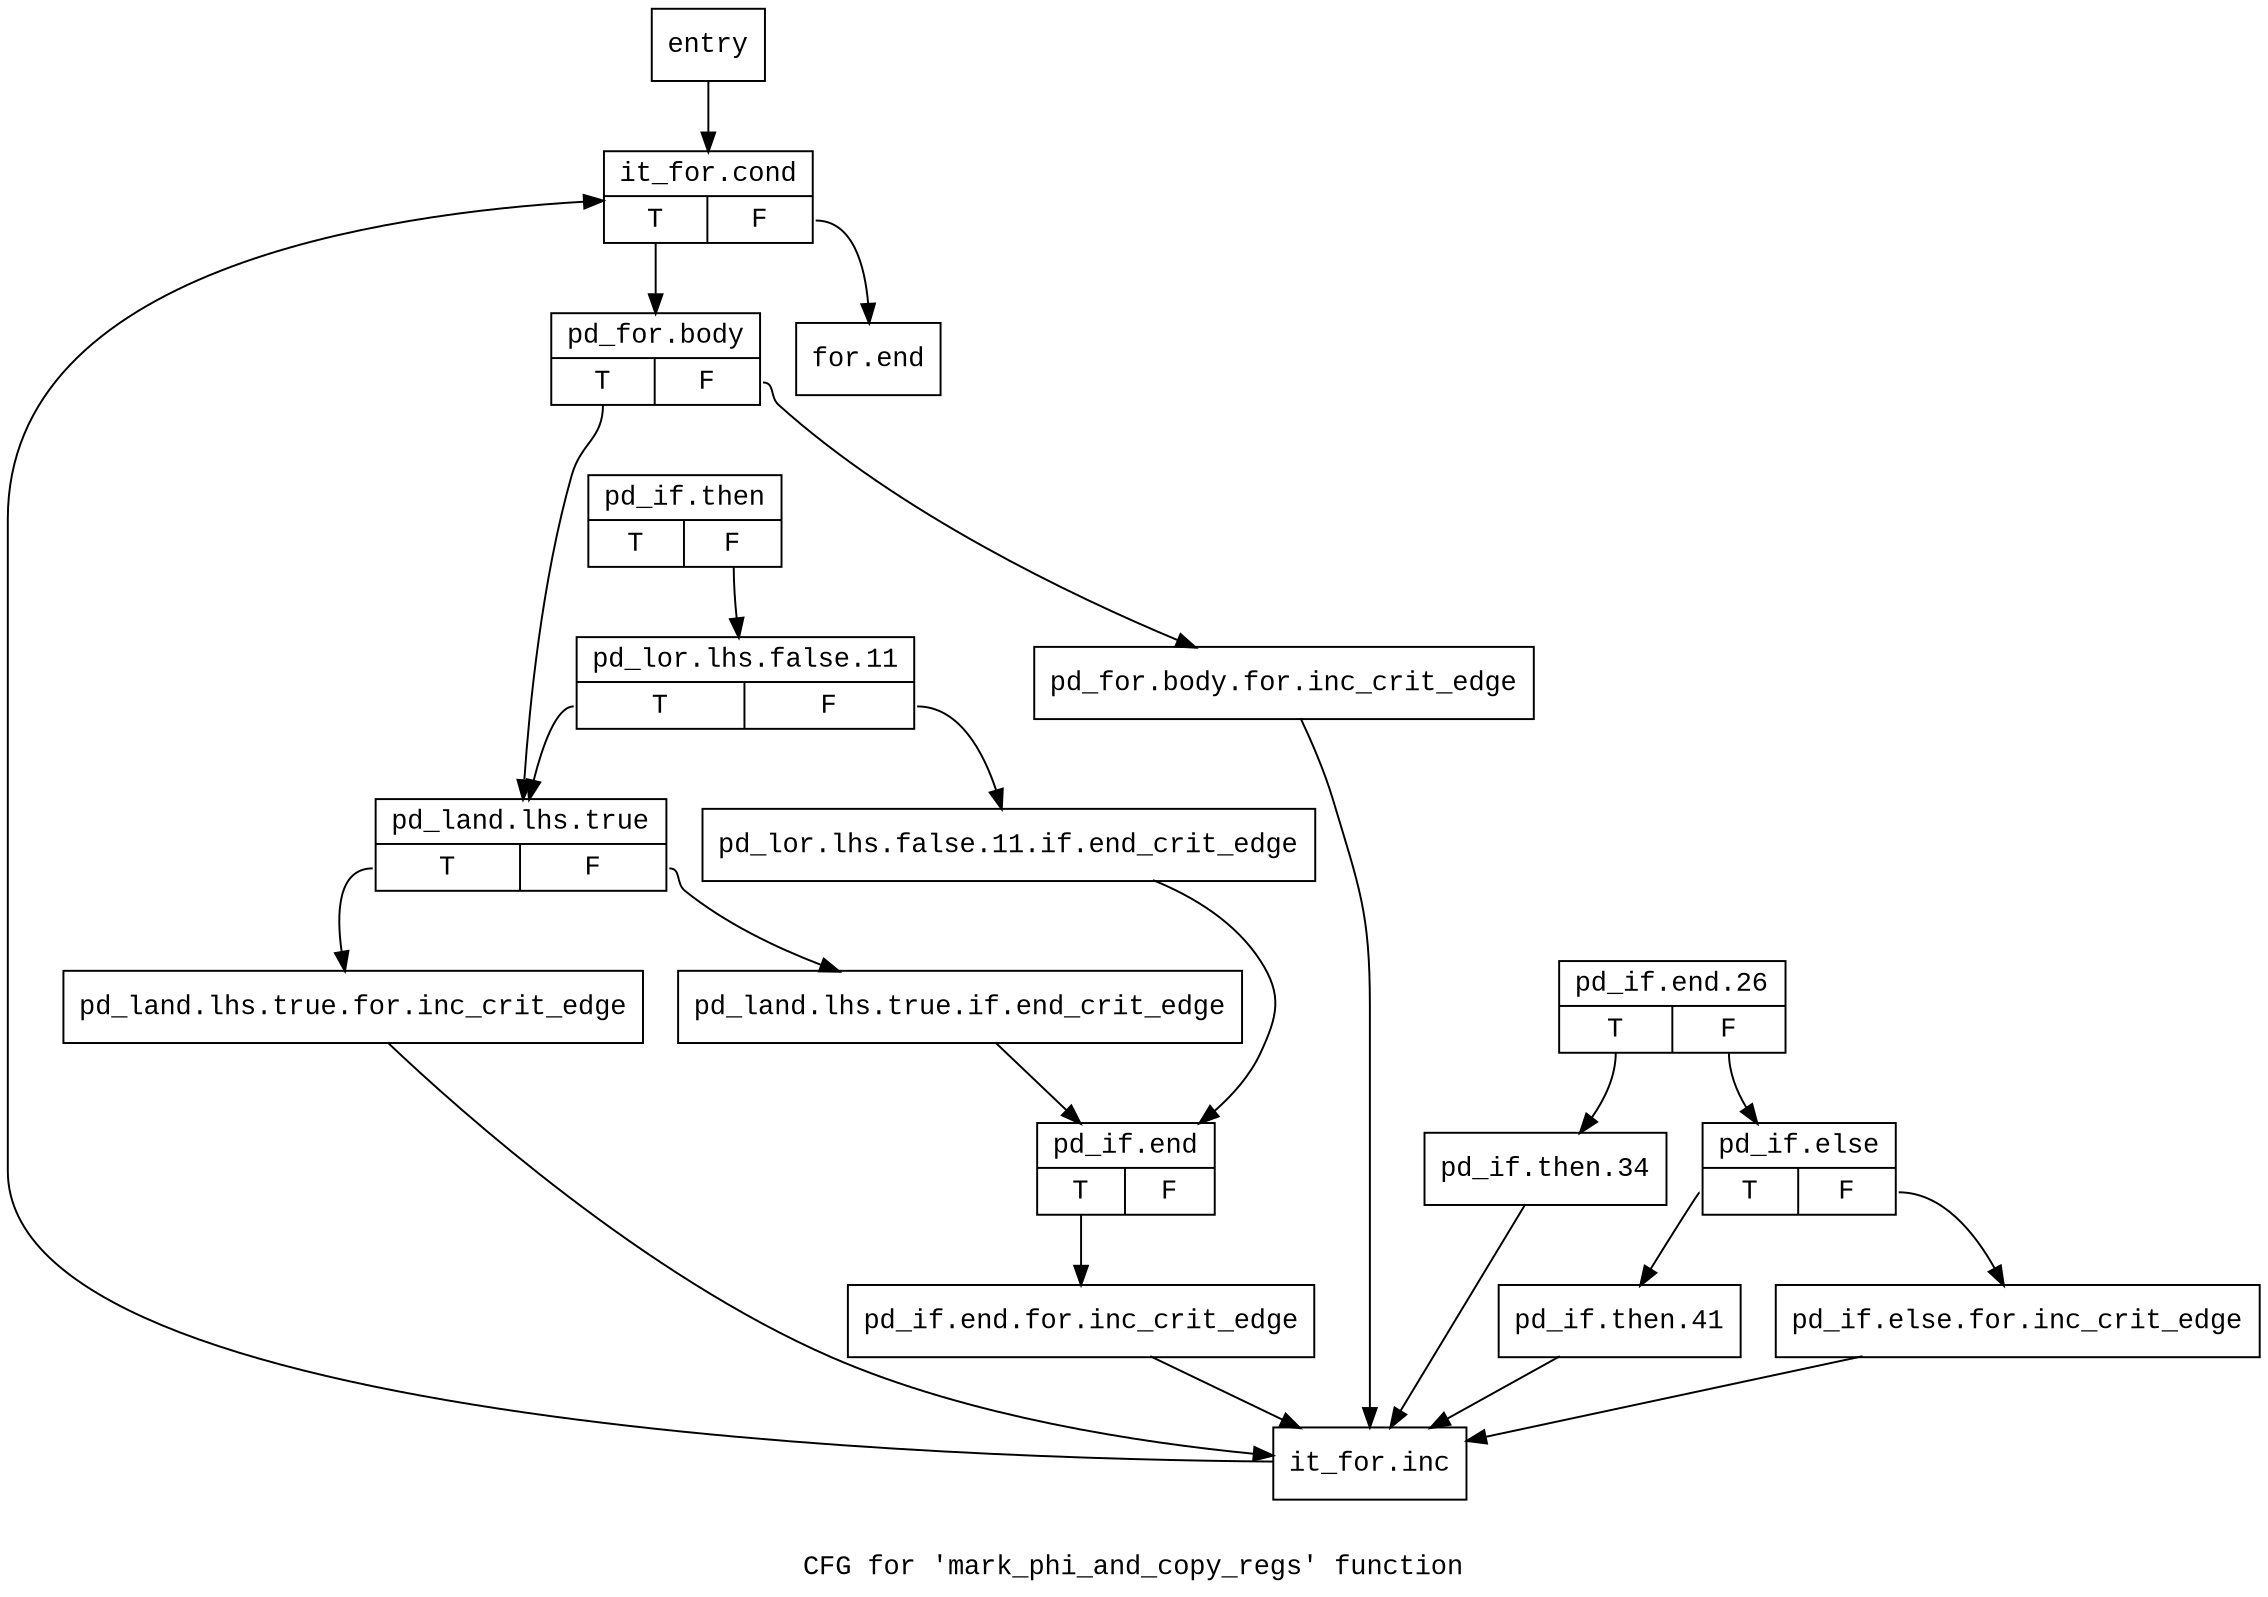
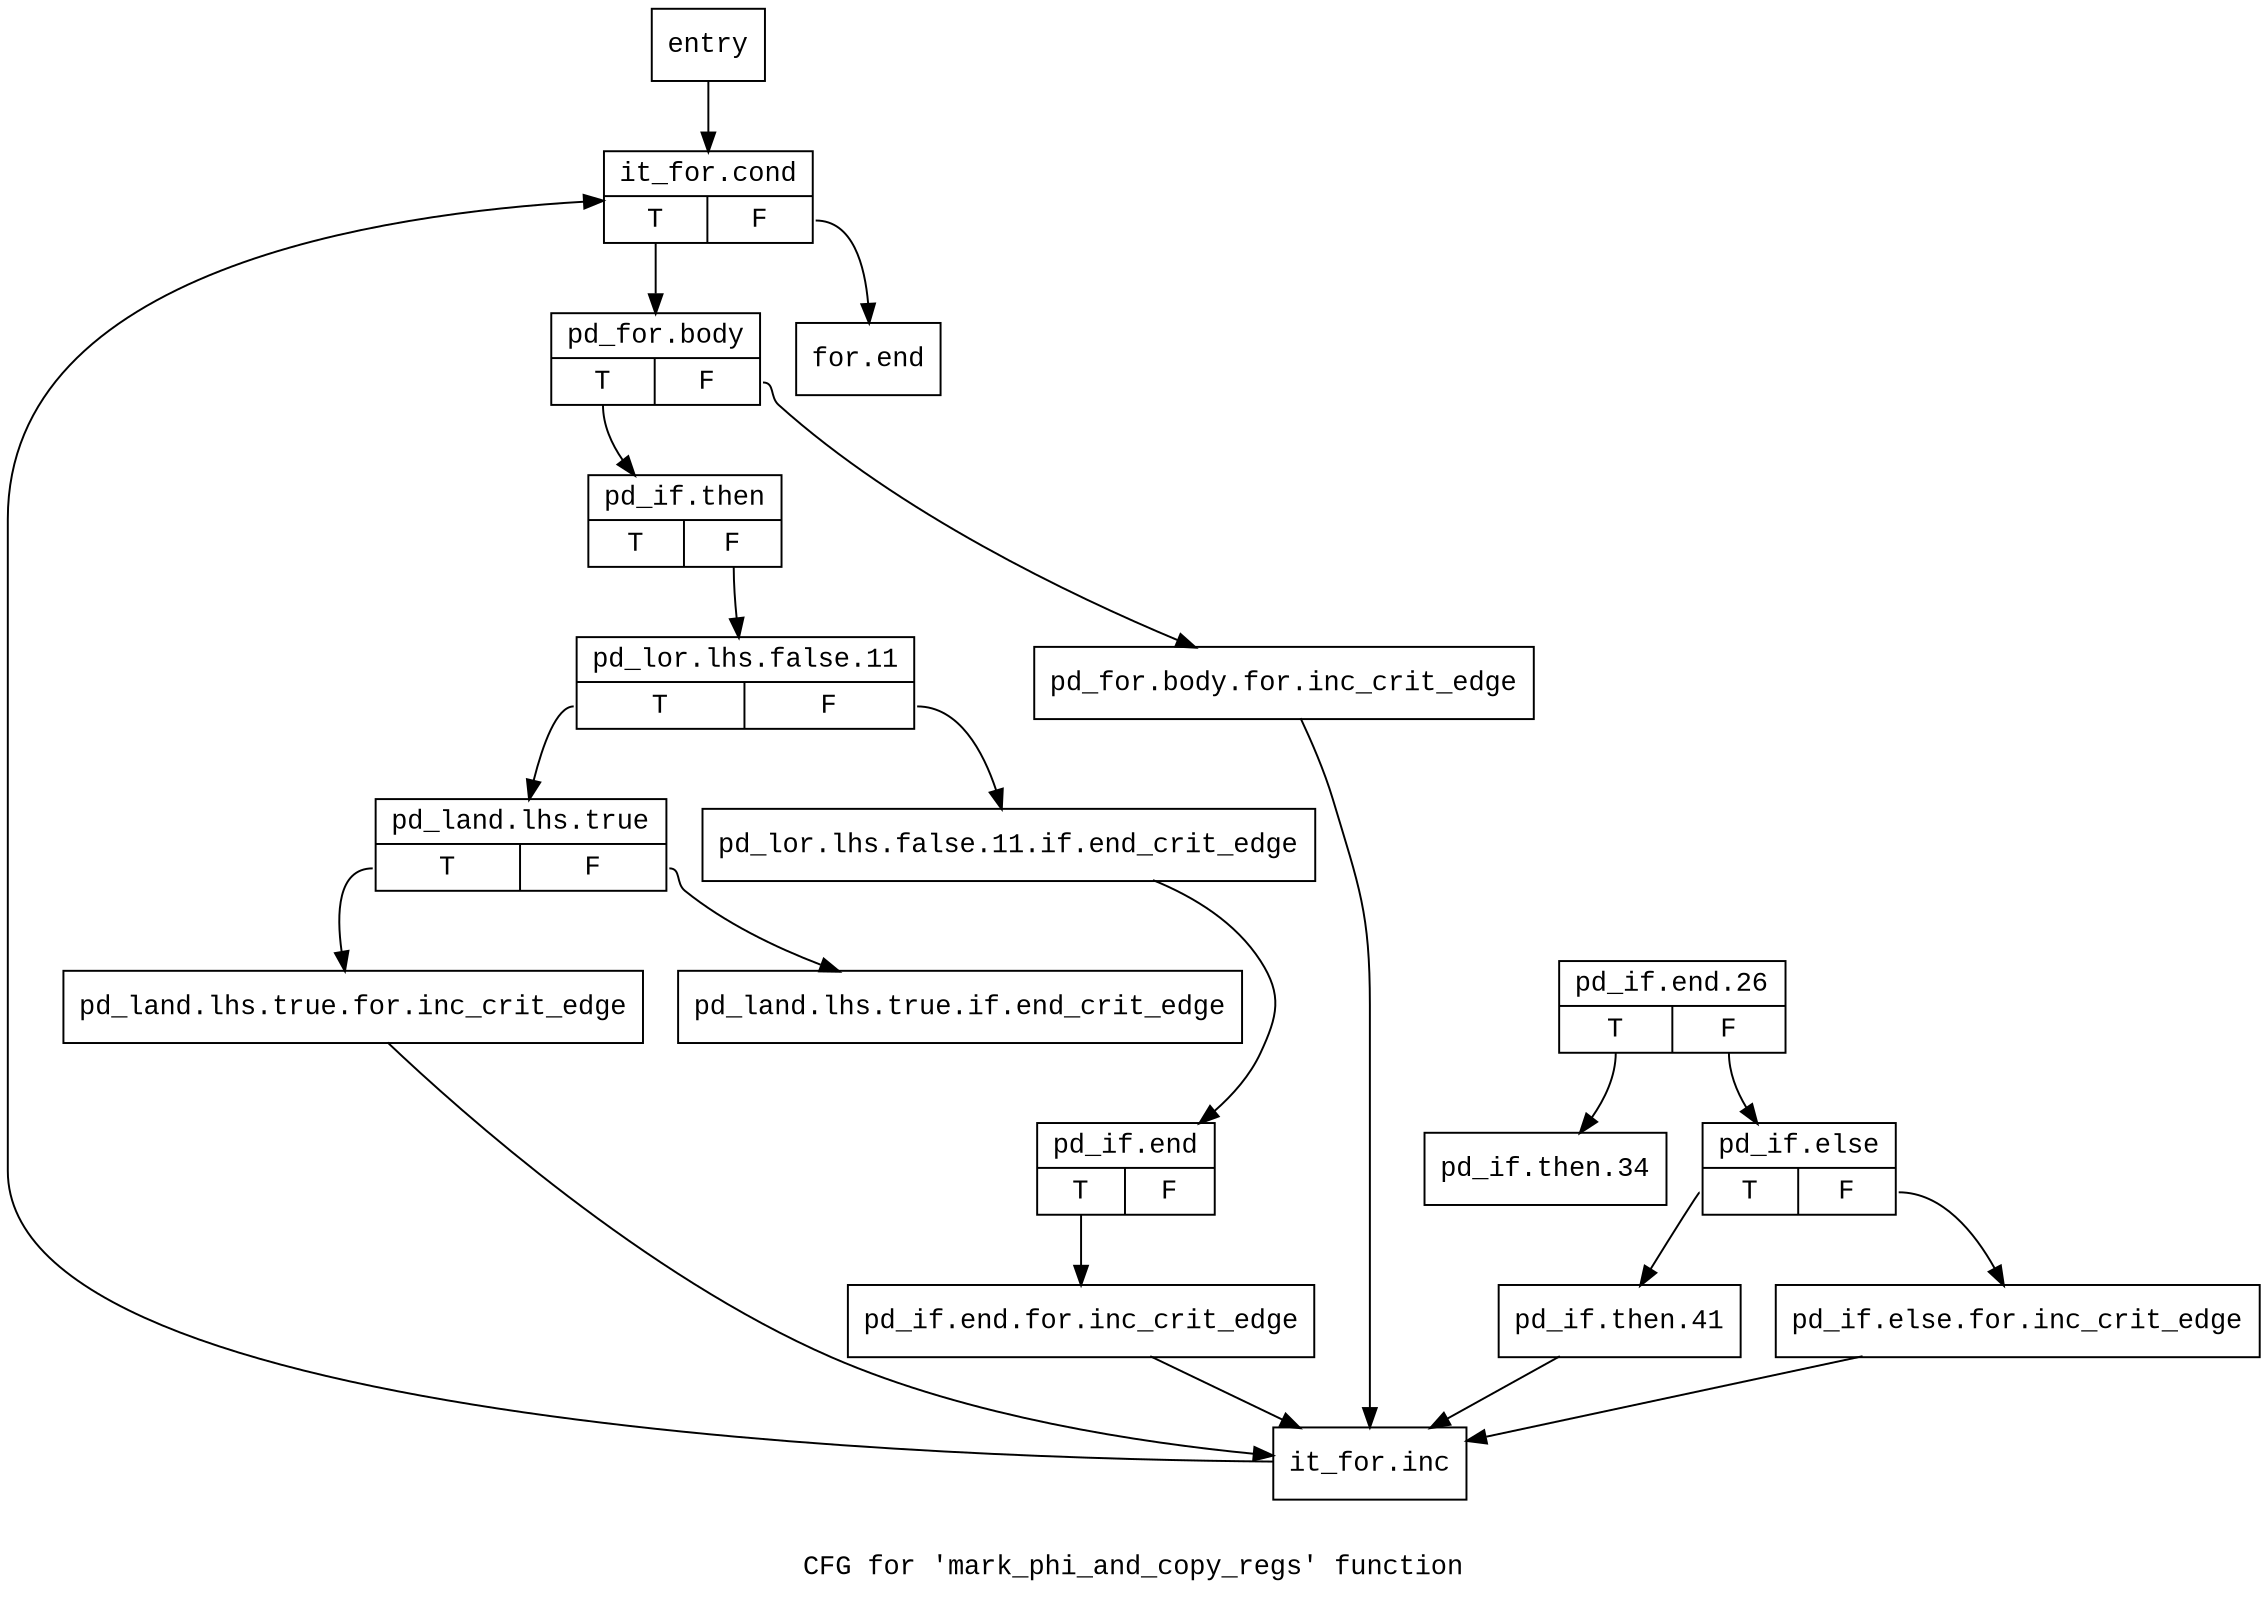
(547, 587) -> (609, 434)
(1031, 1076) -> none
(1463, 1307) -> none
